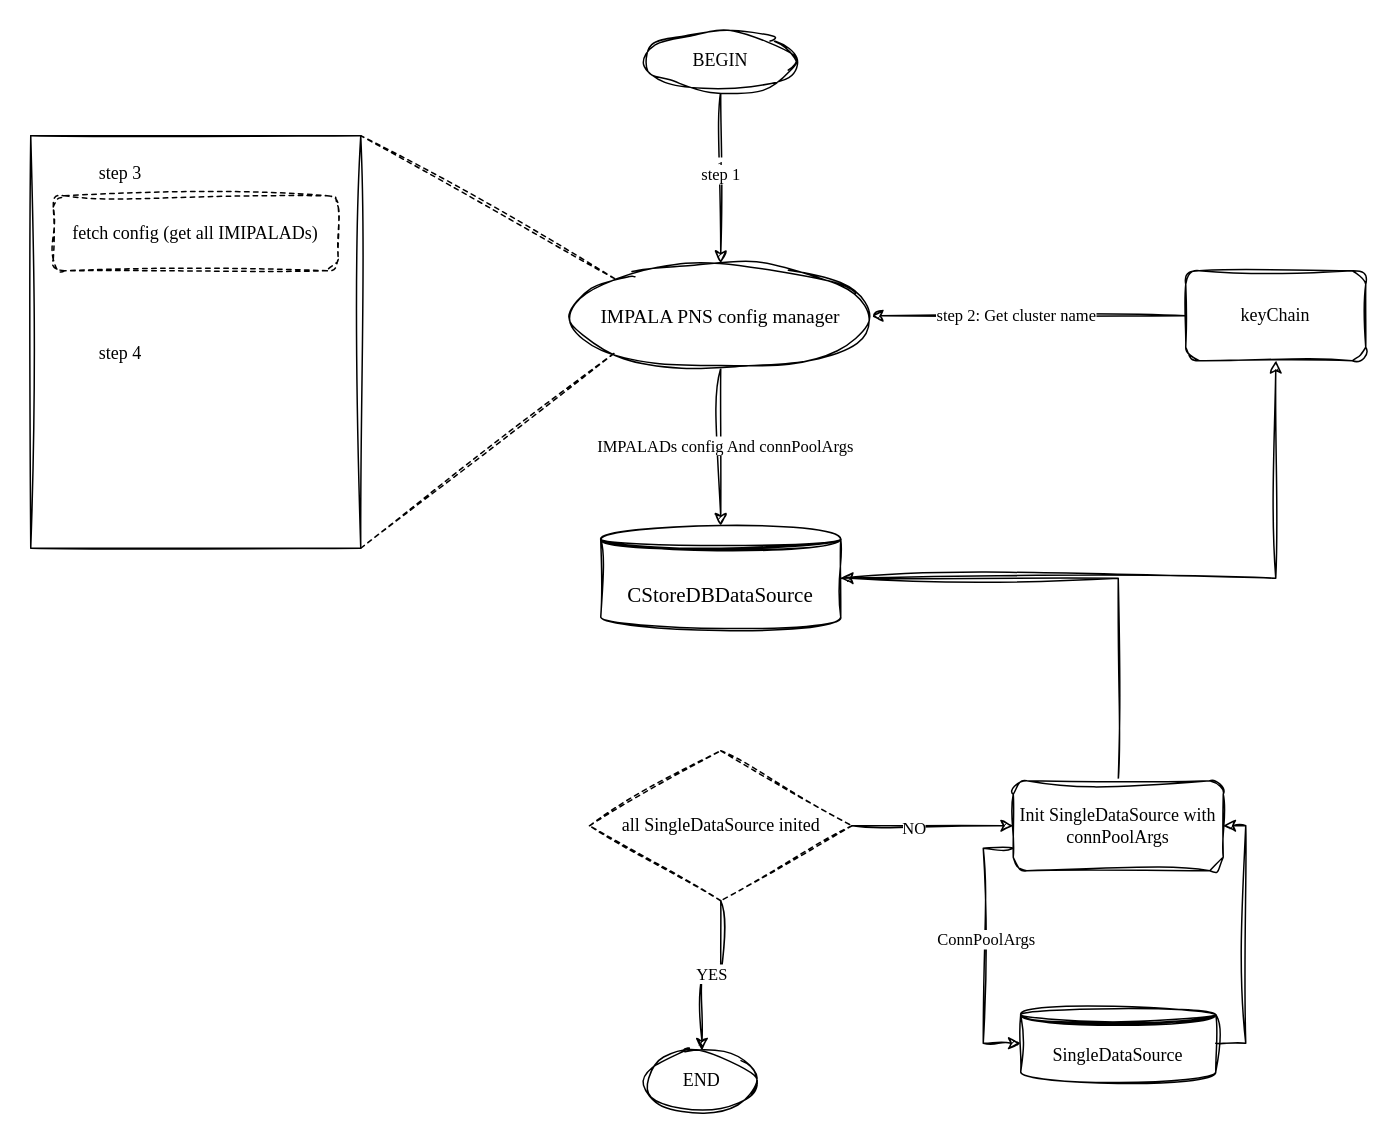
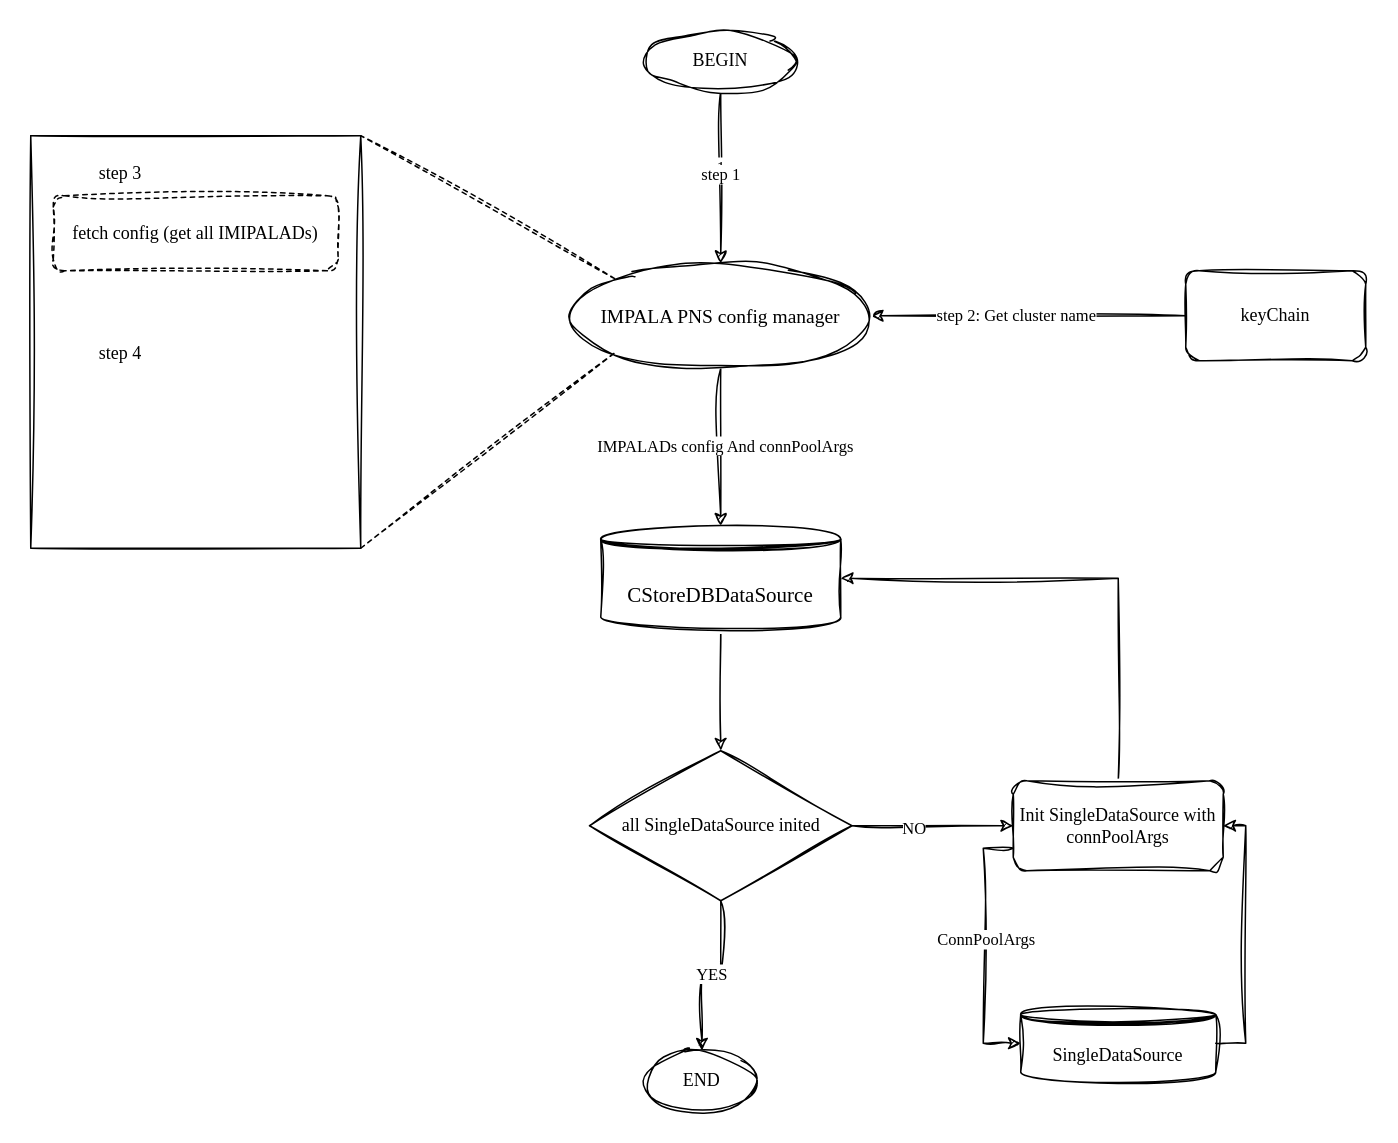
(1276, 524) -> (721, 686)
(721, 826) -> (721, 826)
